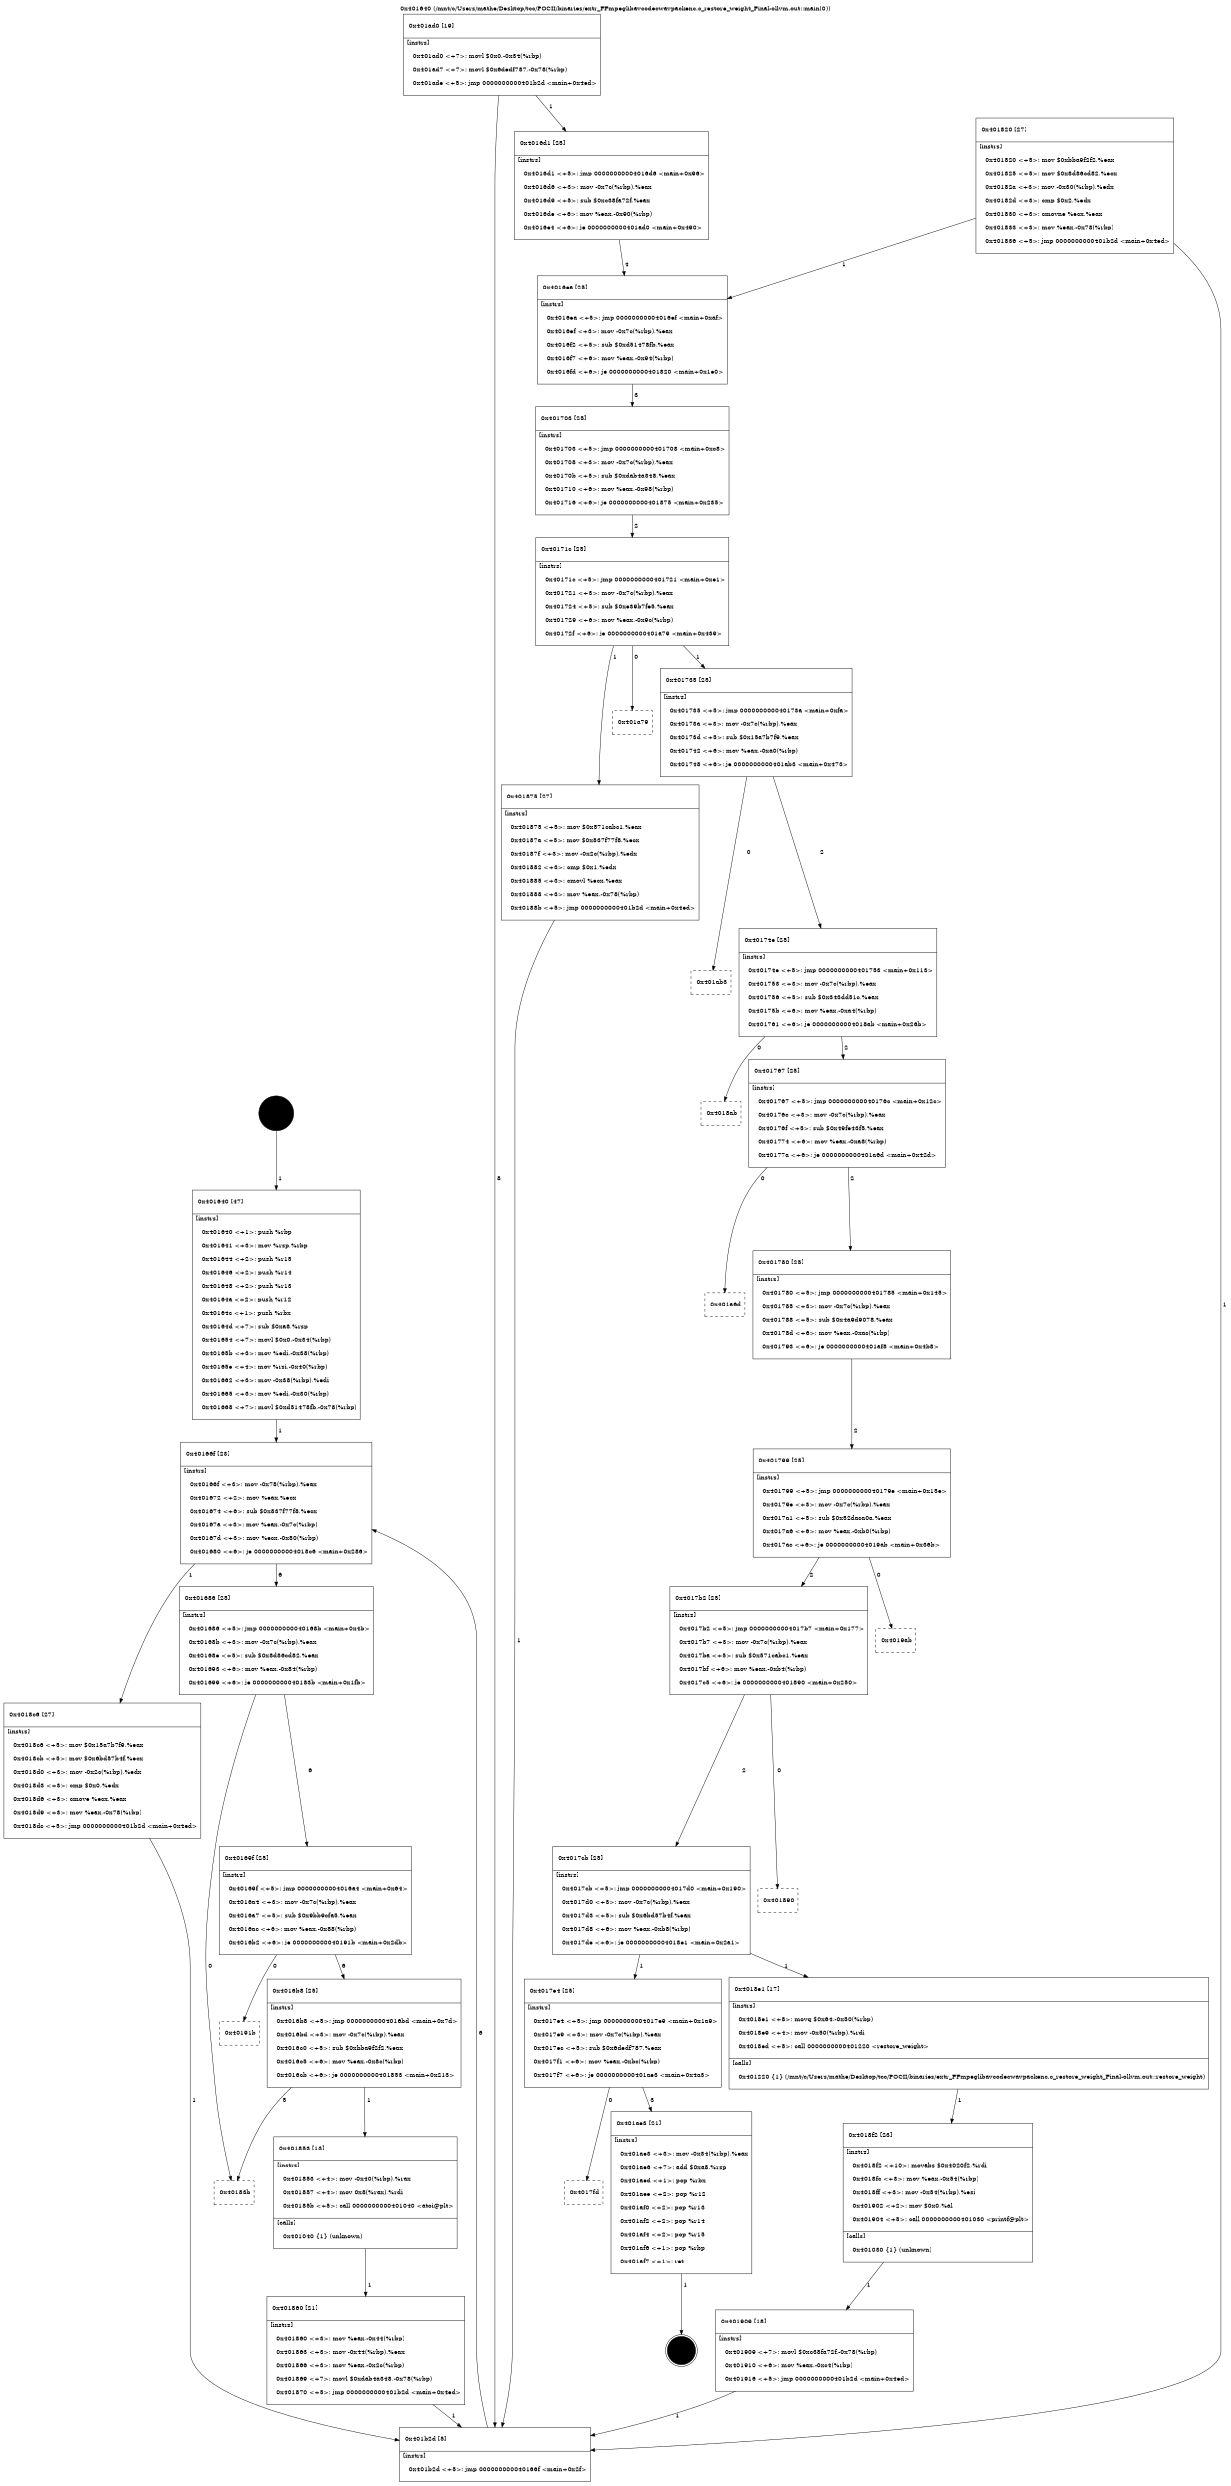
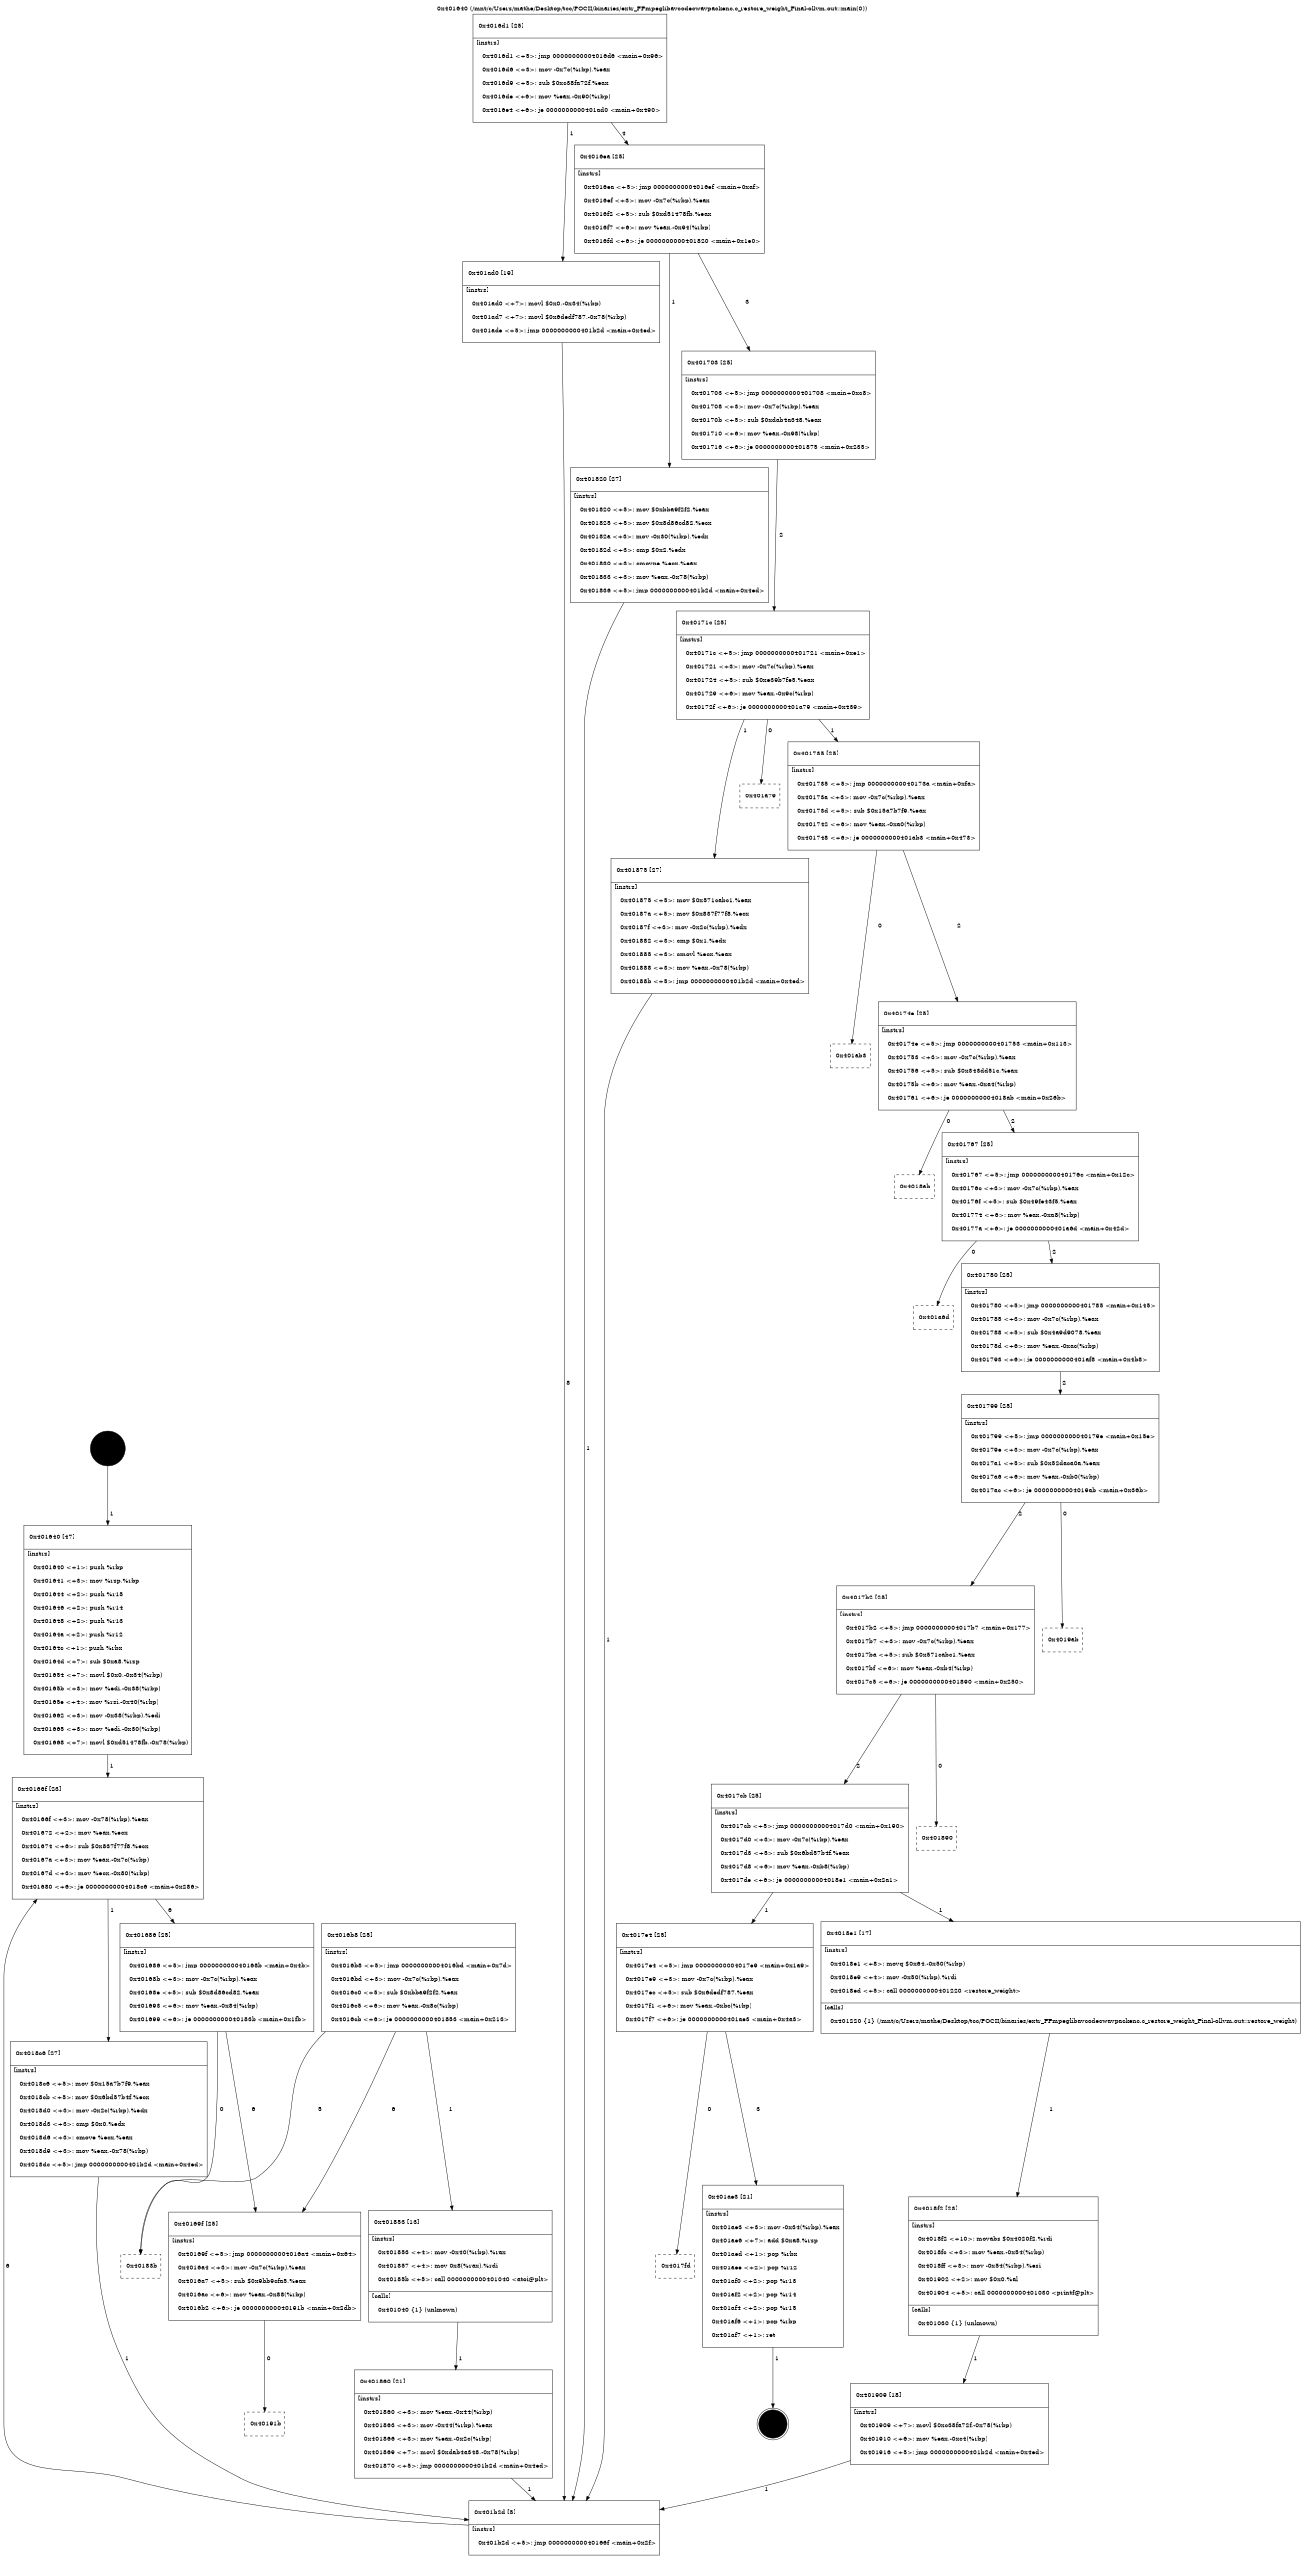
(550, 112) -> (565, 190)
(854, 258) -> (669, 358)
(339, 1965) -> (353, 2122)
